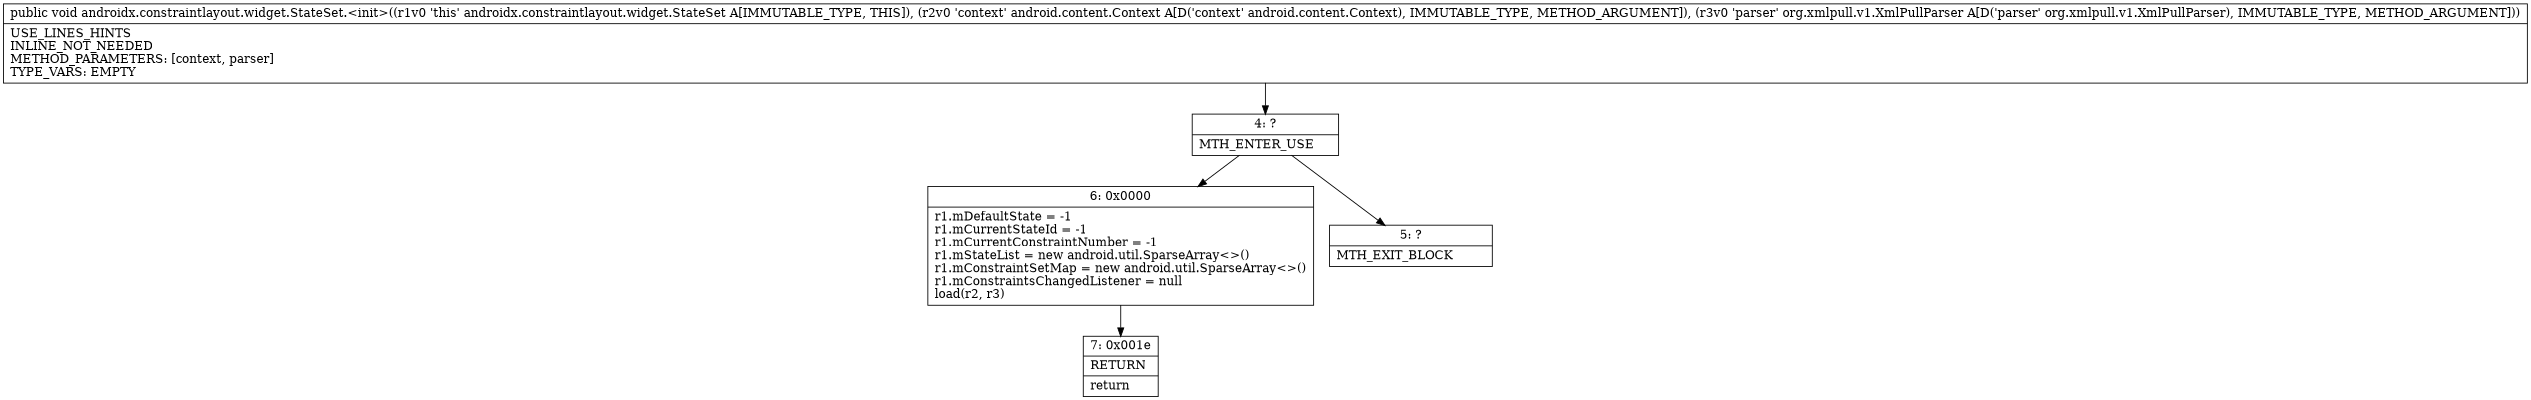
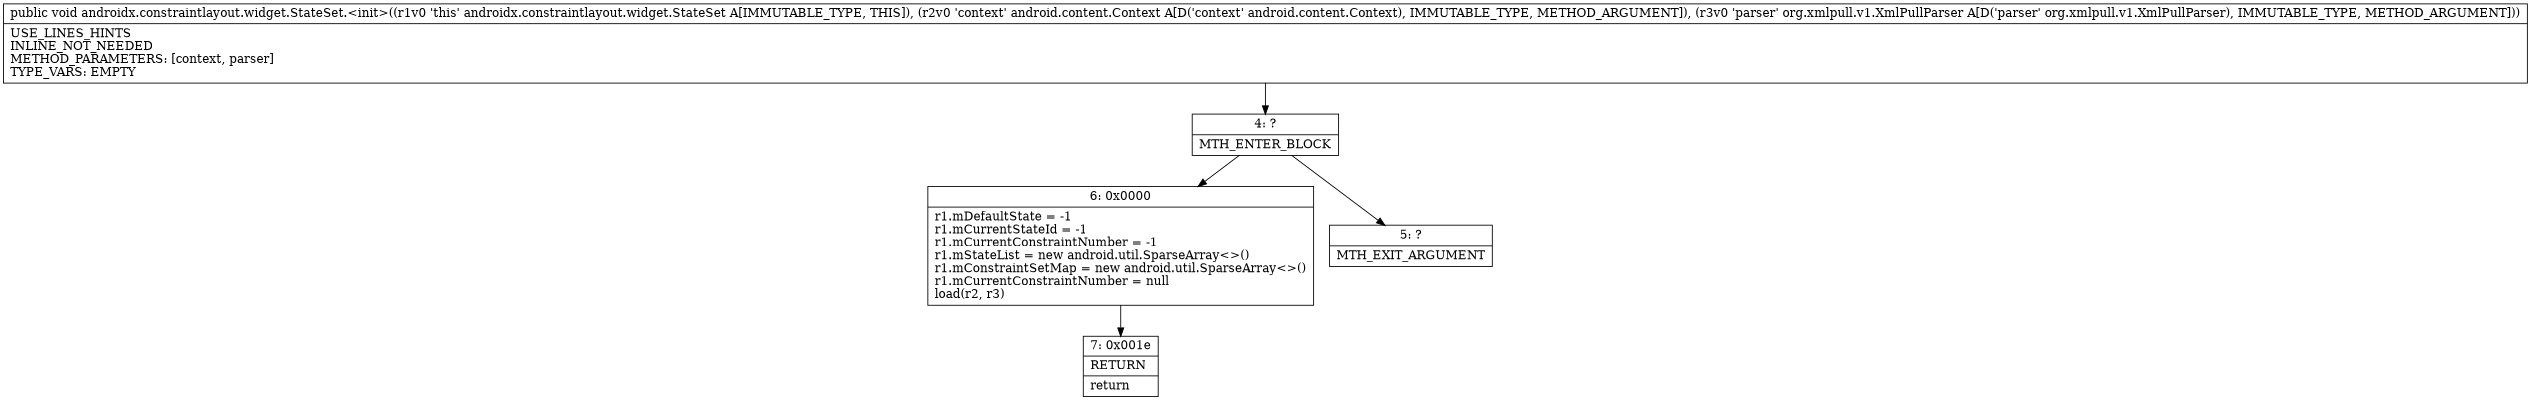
(1257, 145) -> (1265, 145)
(1395, 256) -> (1411, 256)
(1059, 282) -> (1052, 282)
